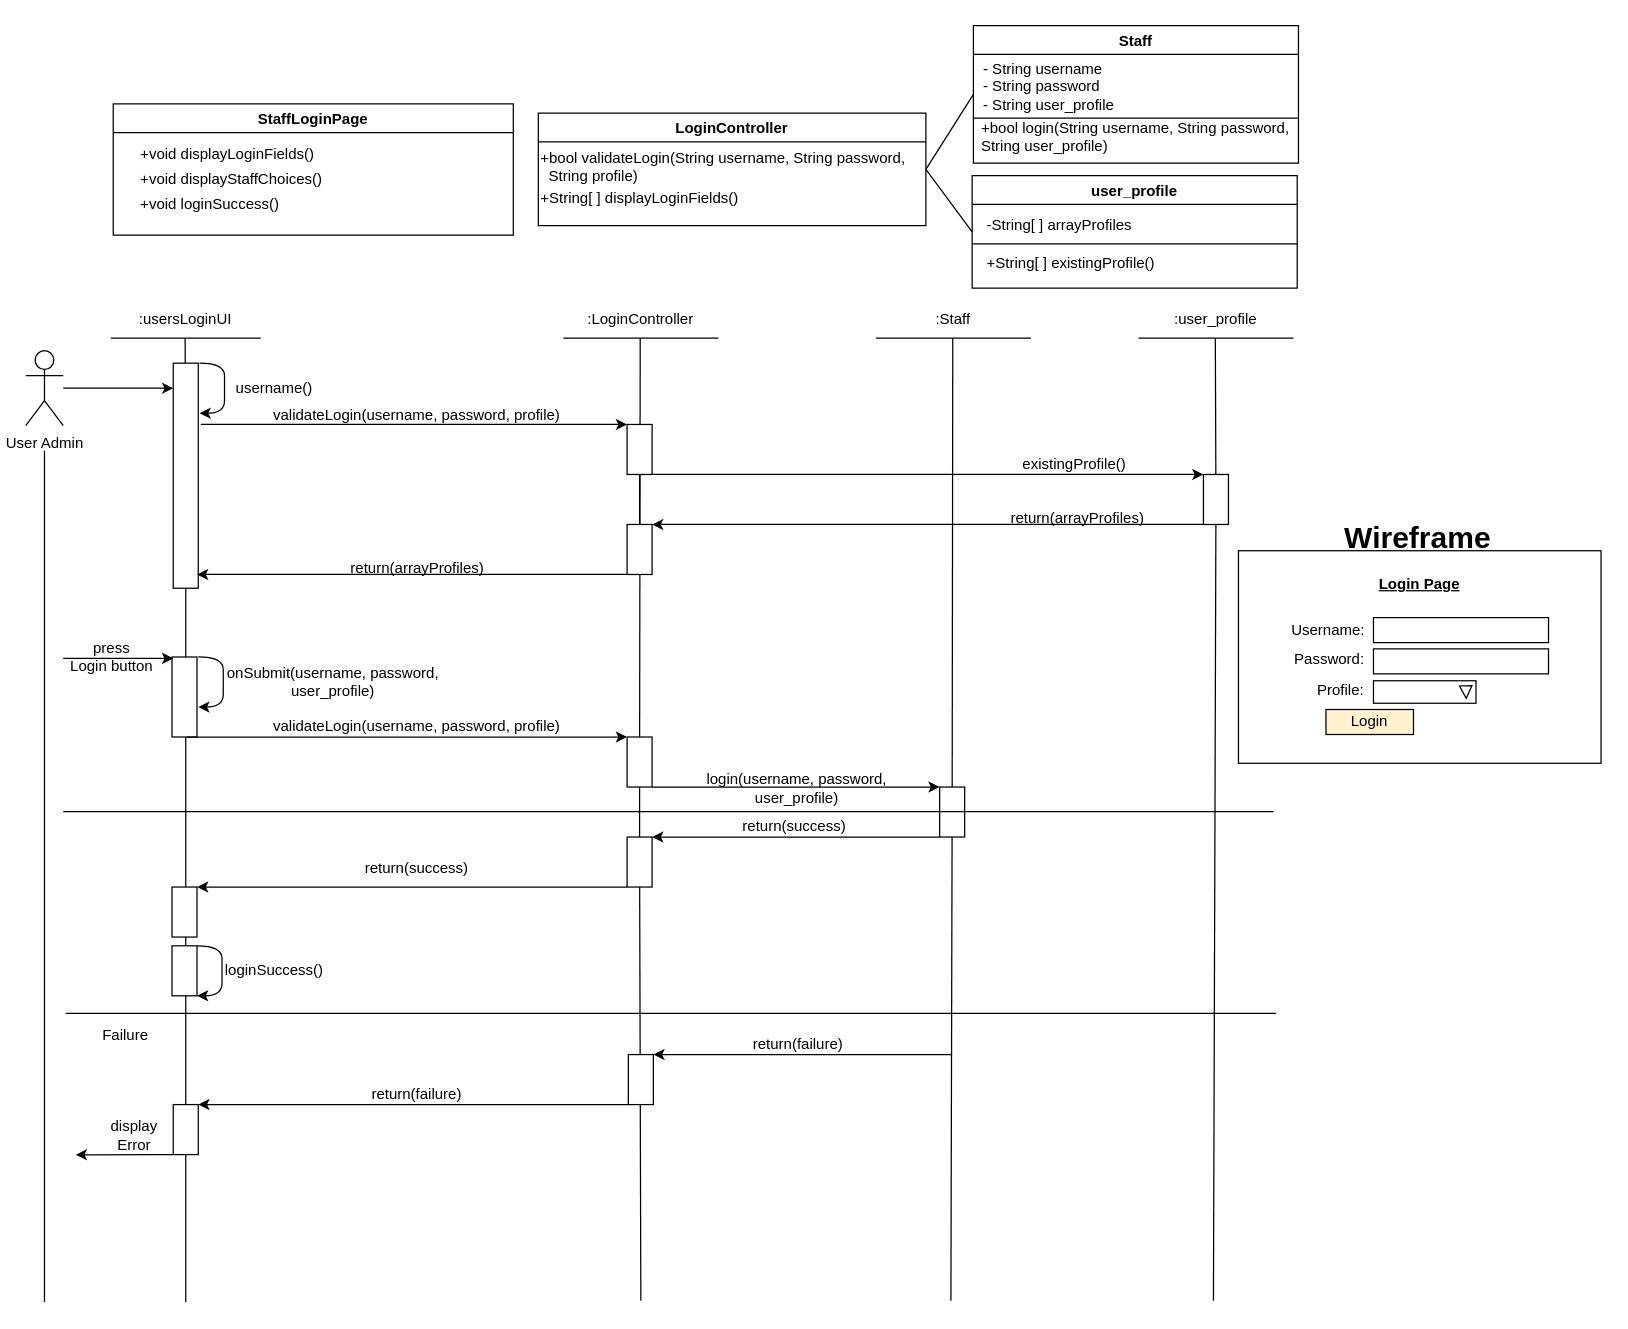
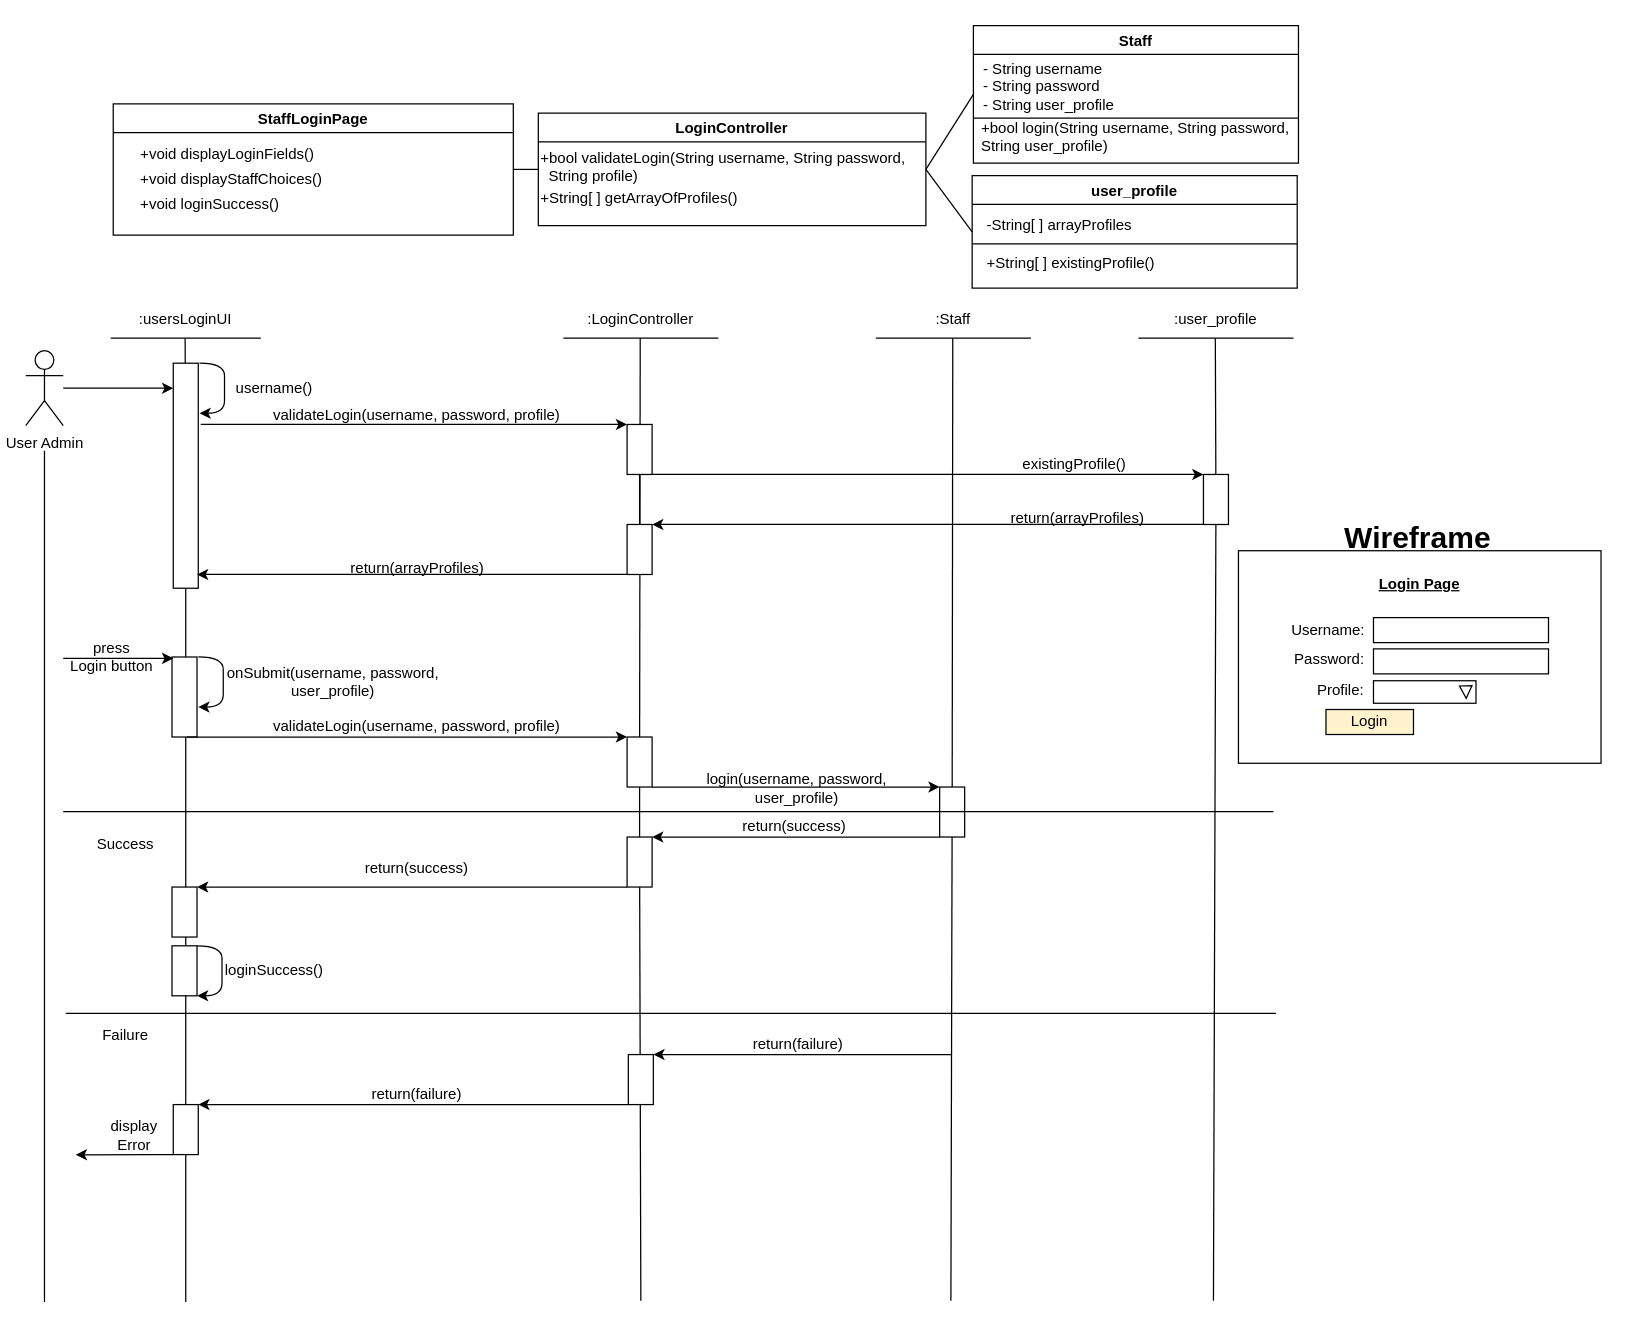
none -> (525, 169)
(655, 198) -> (661, 198)
none -> (126, 844)
